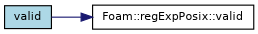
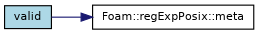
(173, 17) -> (173, 17)
